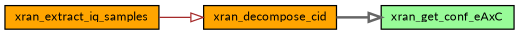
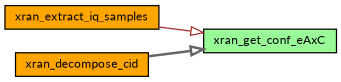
(175, 17) -> (175, 29)
